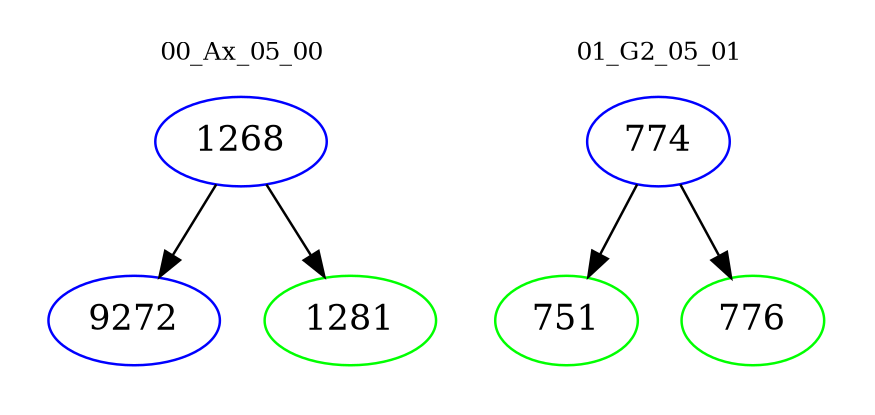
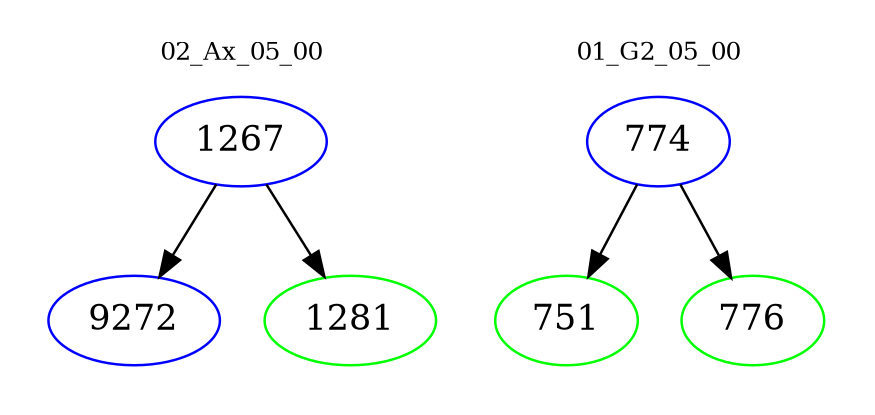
(242, 53) -> (242, 53)
(660, 53) -> (660, 53)
(241, 142) -> (241, 142)
